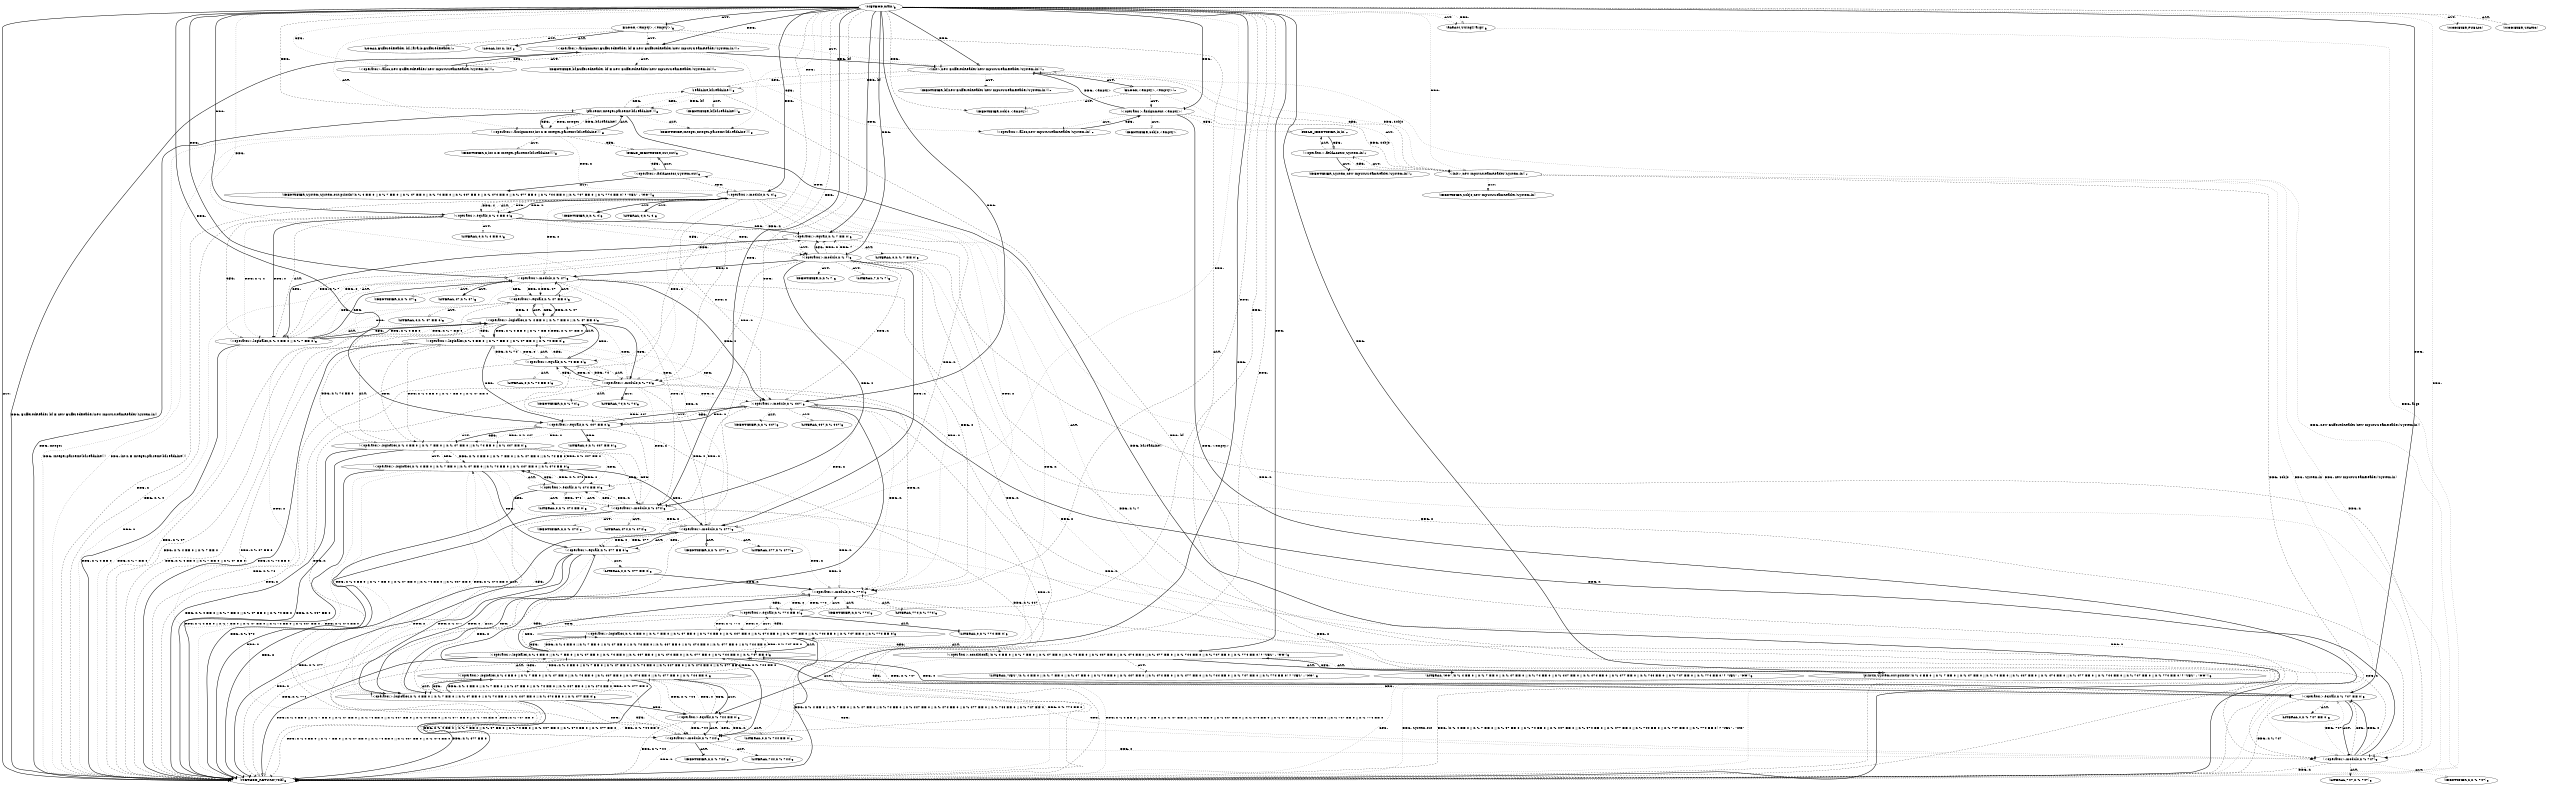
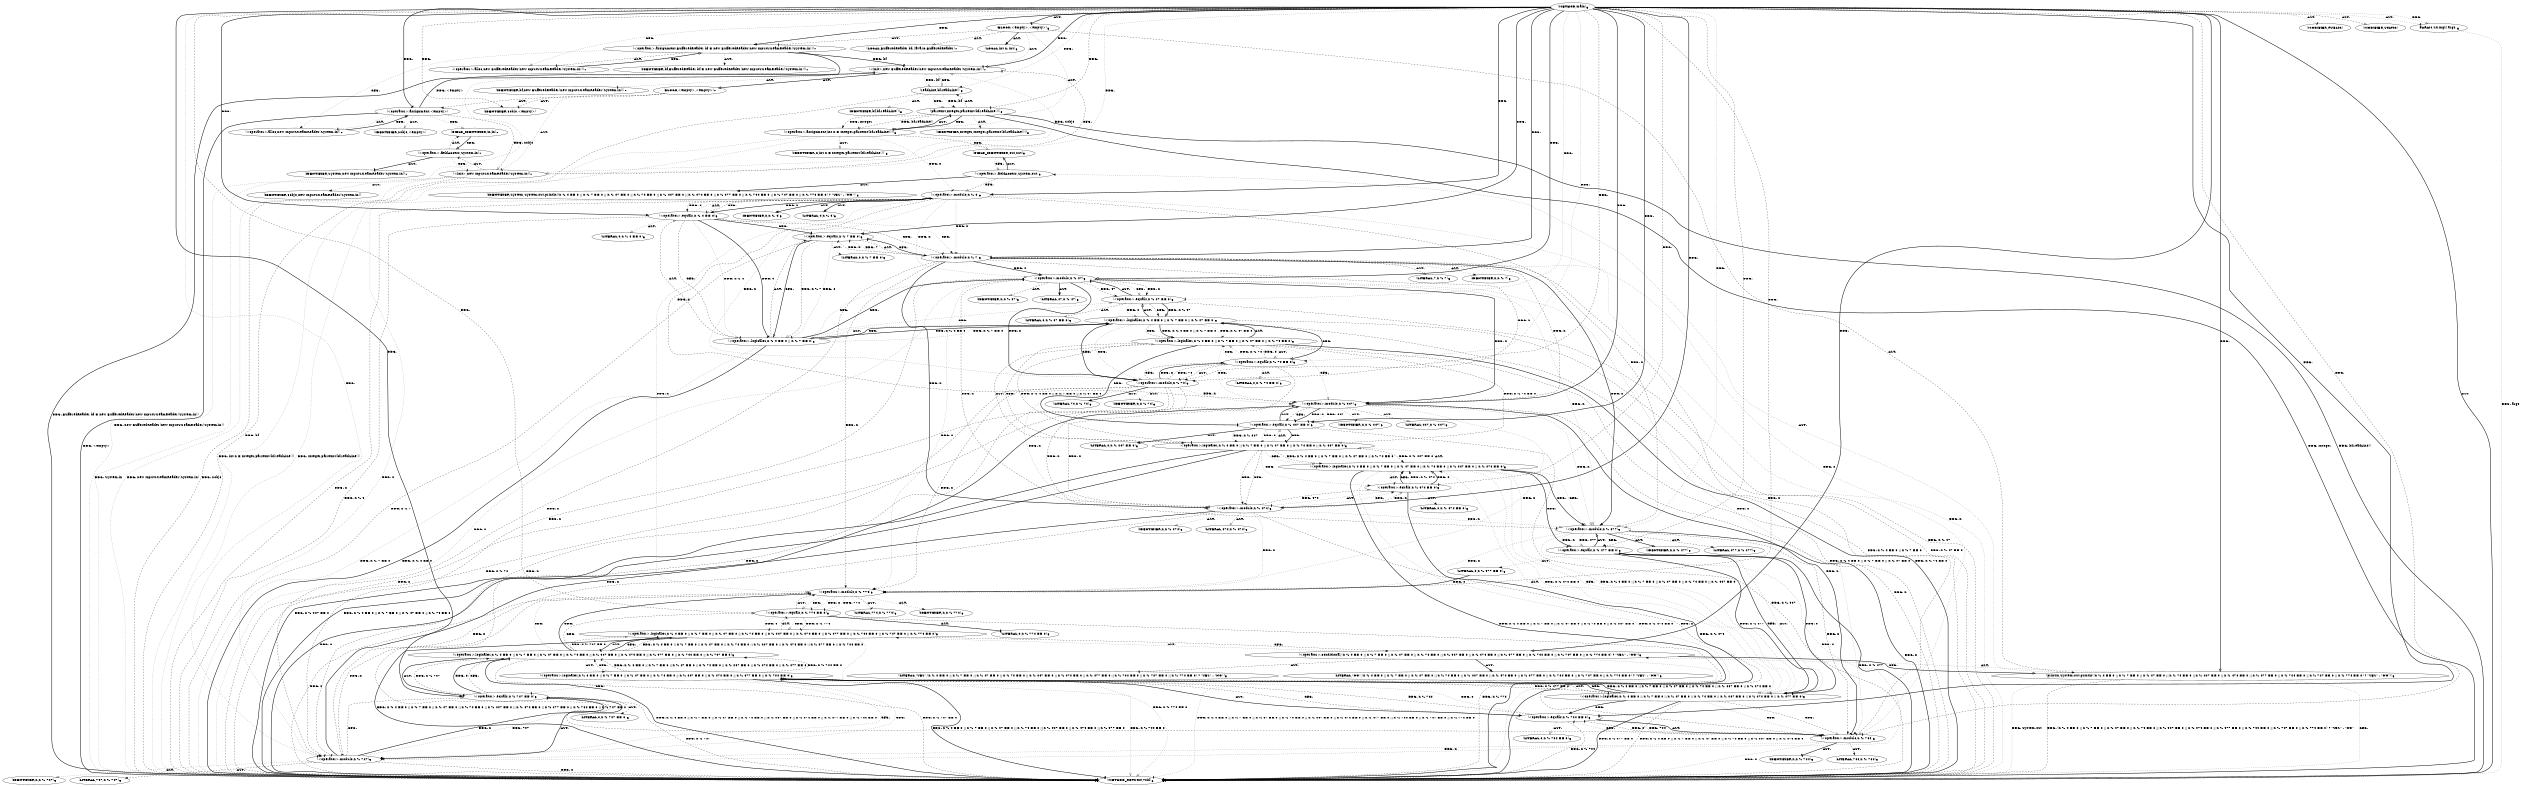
(804, 66) -> (1245, 8)
(638, 101) -> (970, 101)
none -> (1009, 347)
(591, 436) -> (1212, 436)
